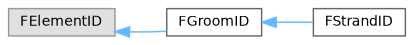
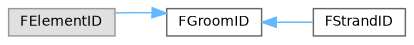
(148, 32) -> (134, 13)
